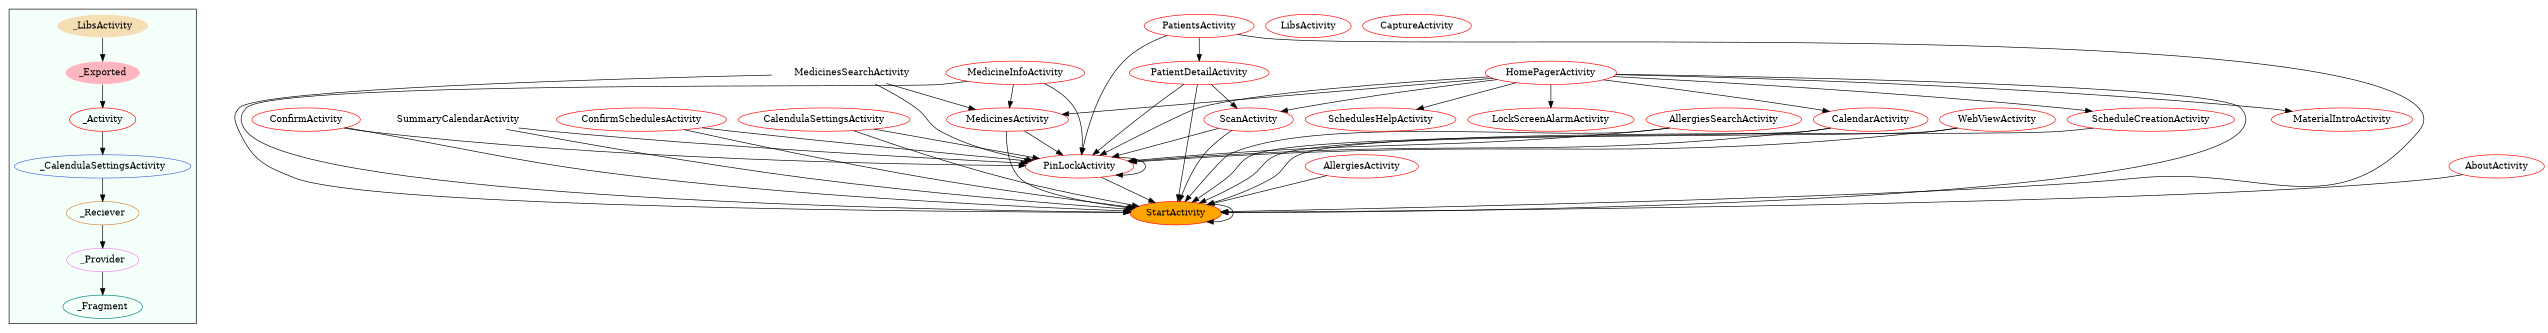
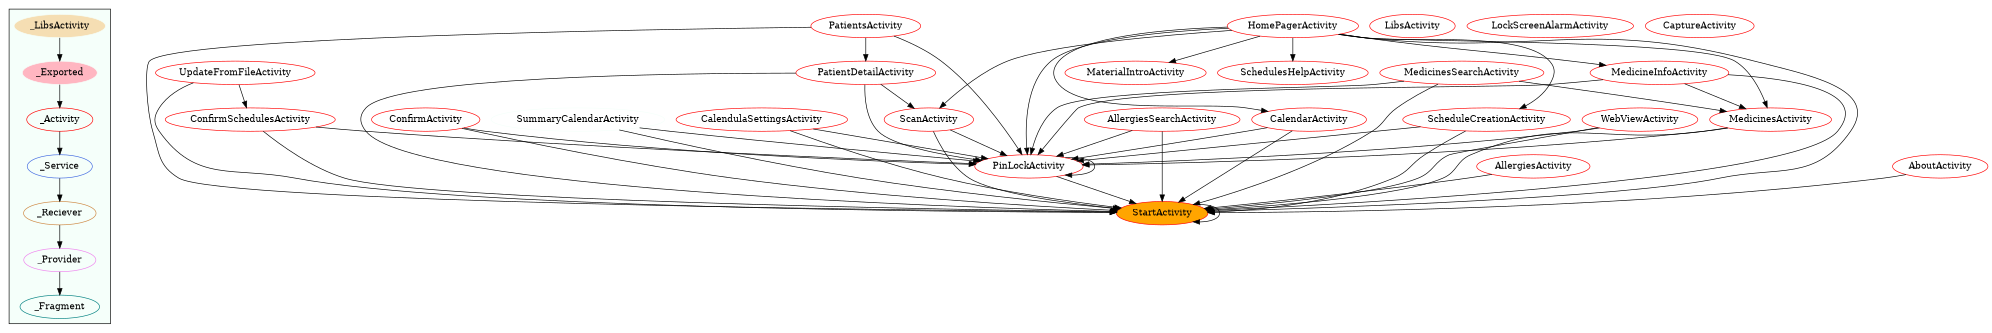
none -> (235, 73)
(852, 73) -> (1462, 73)
(1551, 93) -> (1469, 50)
none -> (1252, 144)
(103, 166) -> (60, 166)
